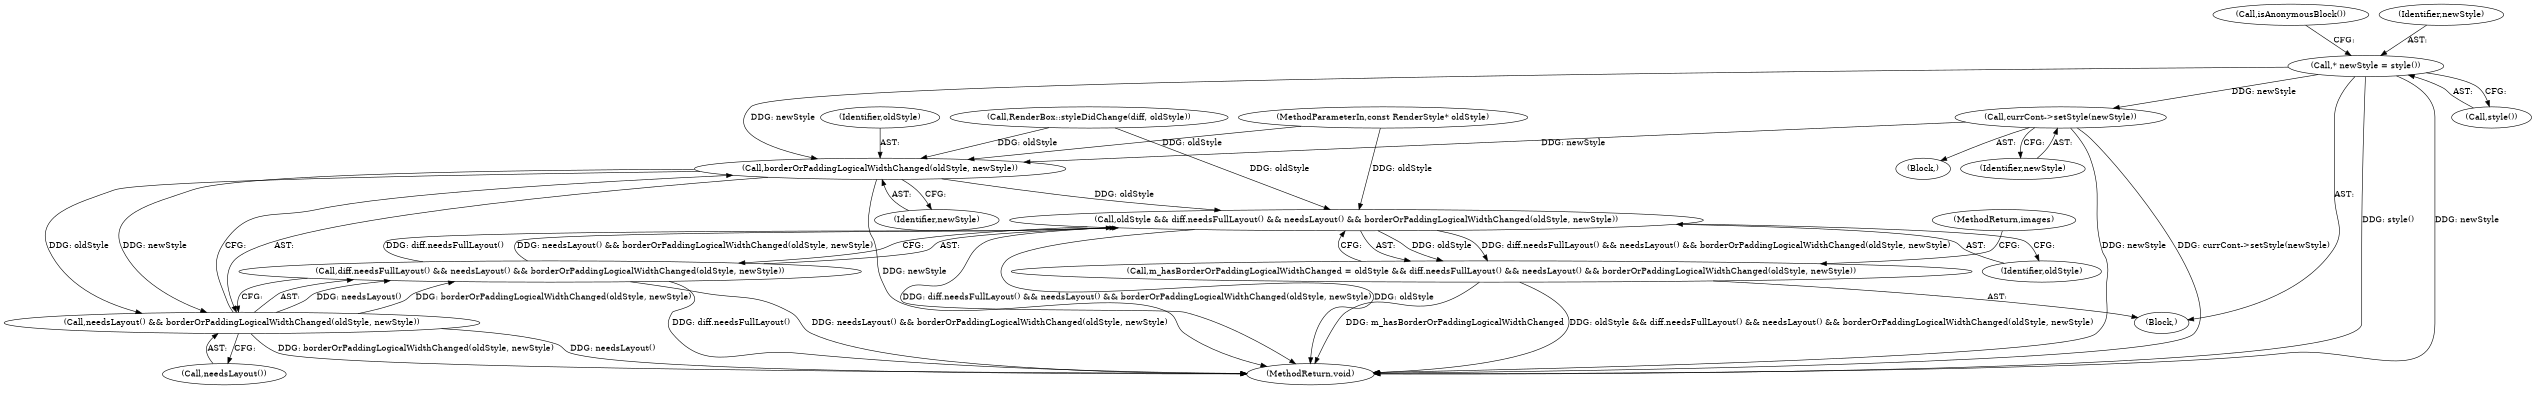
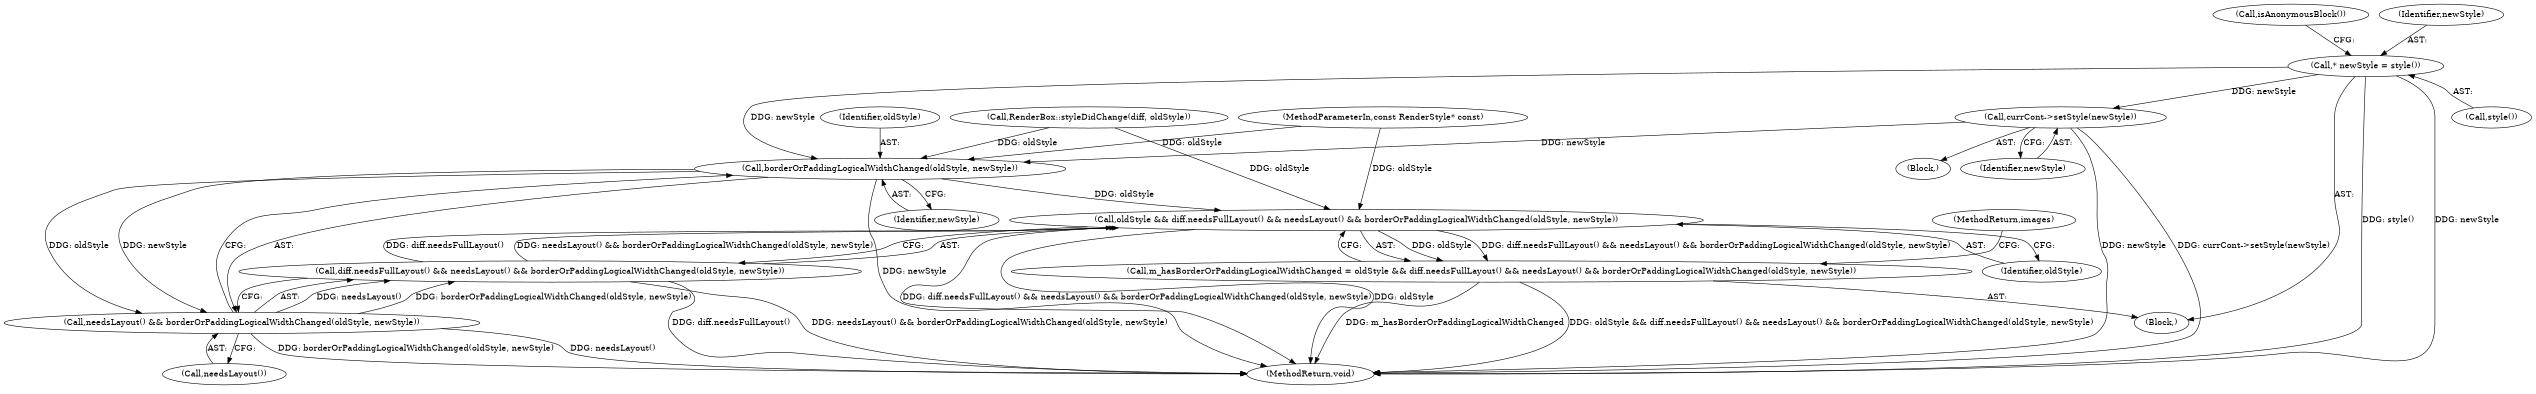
(2461, 80) -> none
(1383, 117) -> (1383, 117)
